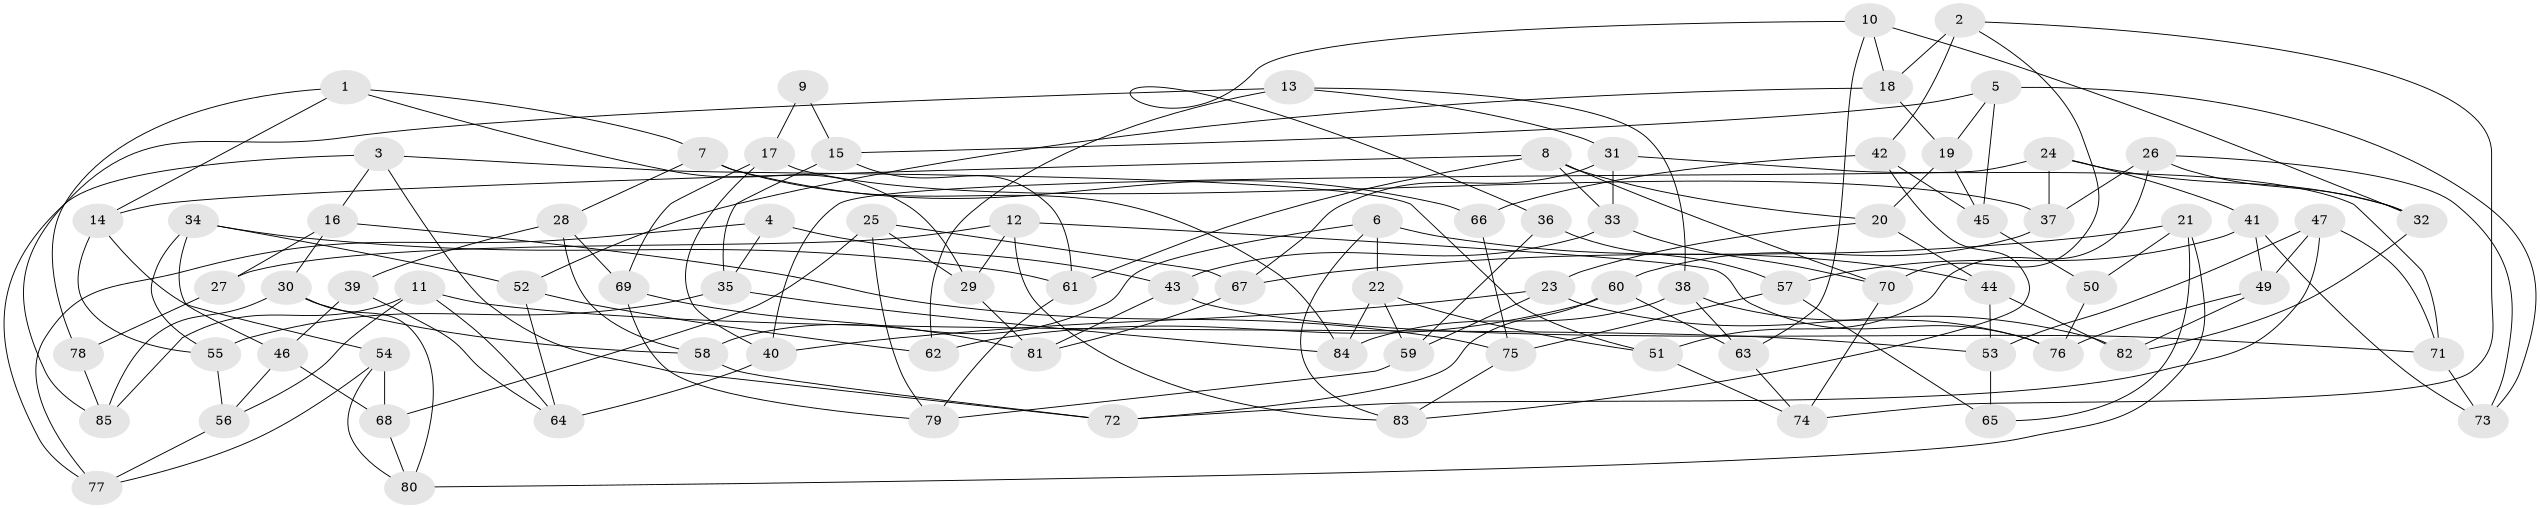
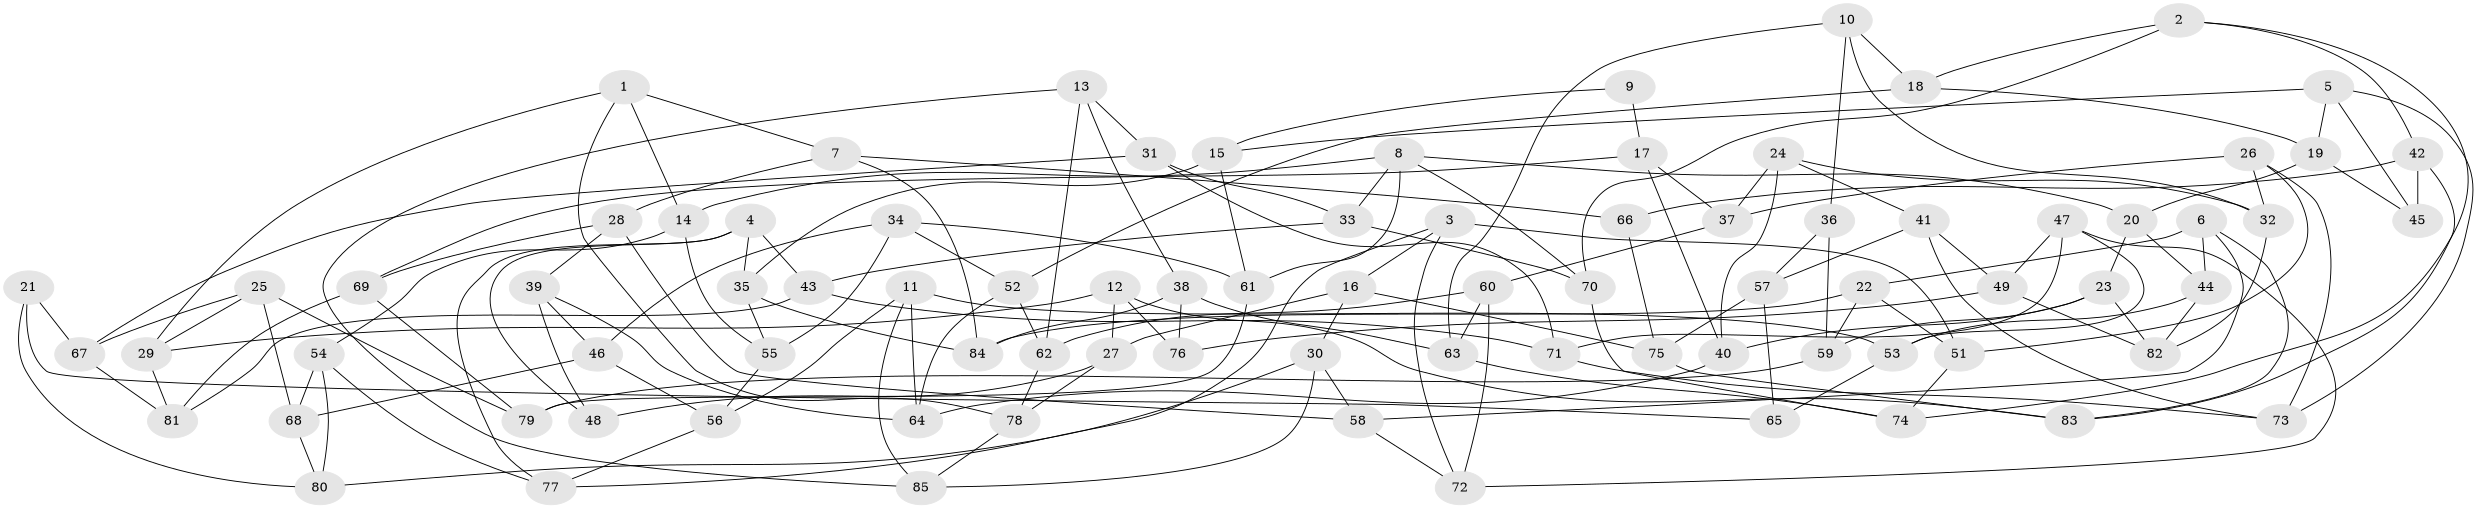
(2092, 288) -> none
none -> (1030, 388)
none -> (594, 421)
